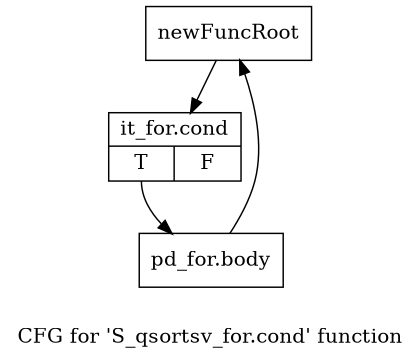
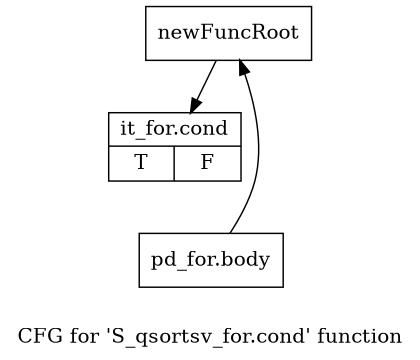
(147, 204) -> none
